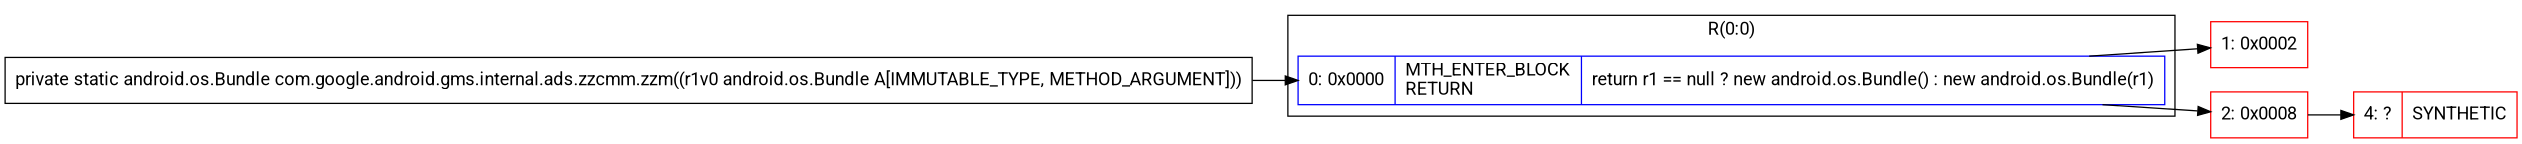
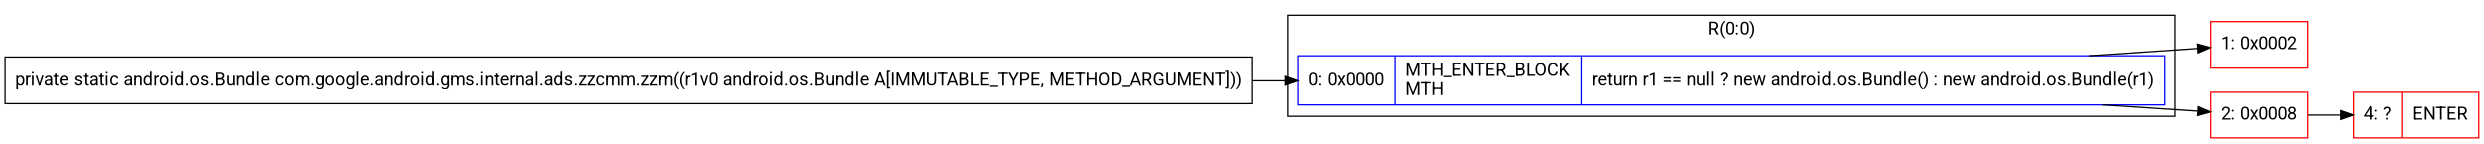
(1440, 89) -> (1425, 89)
(2460, 114) -> (2440, 114)
